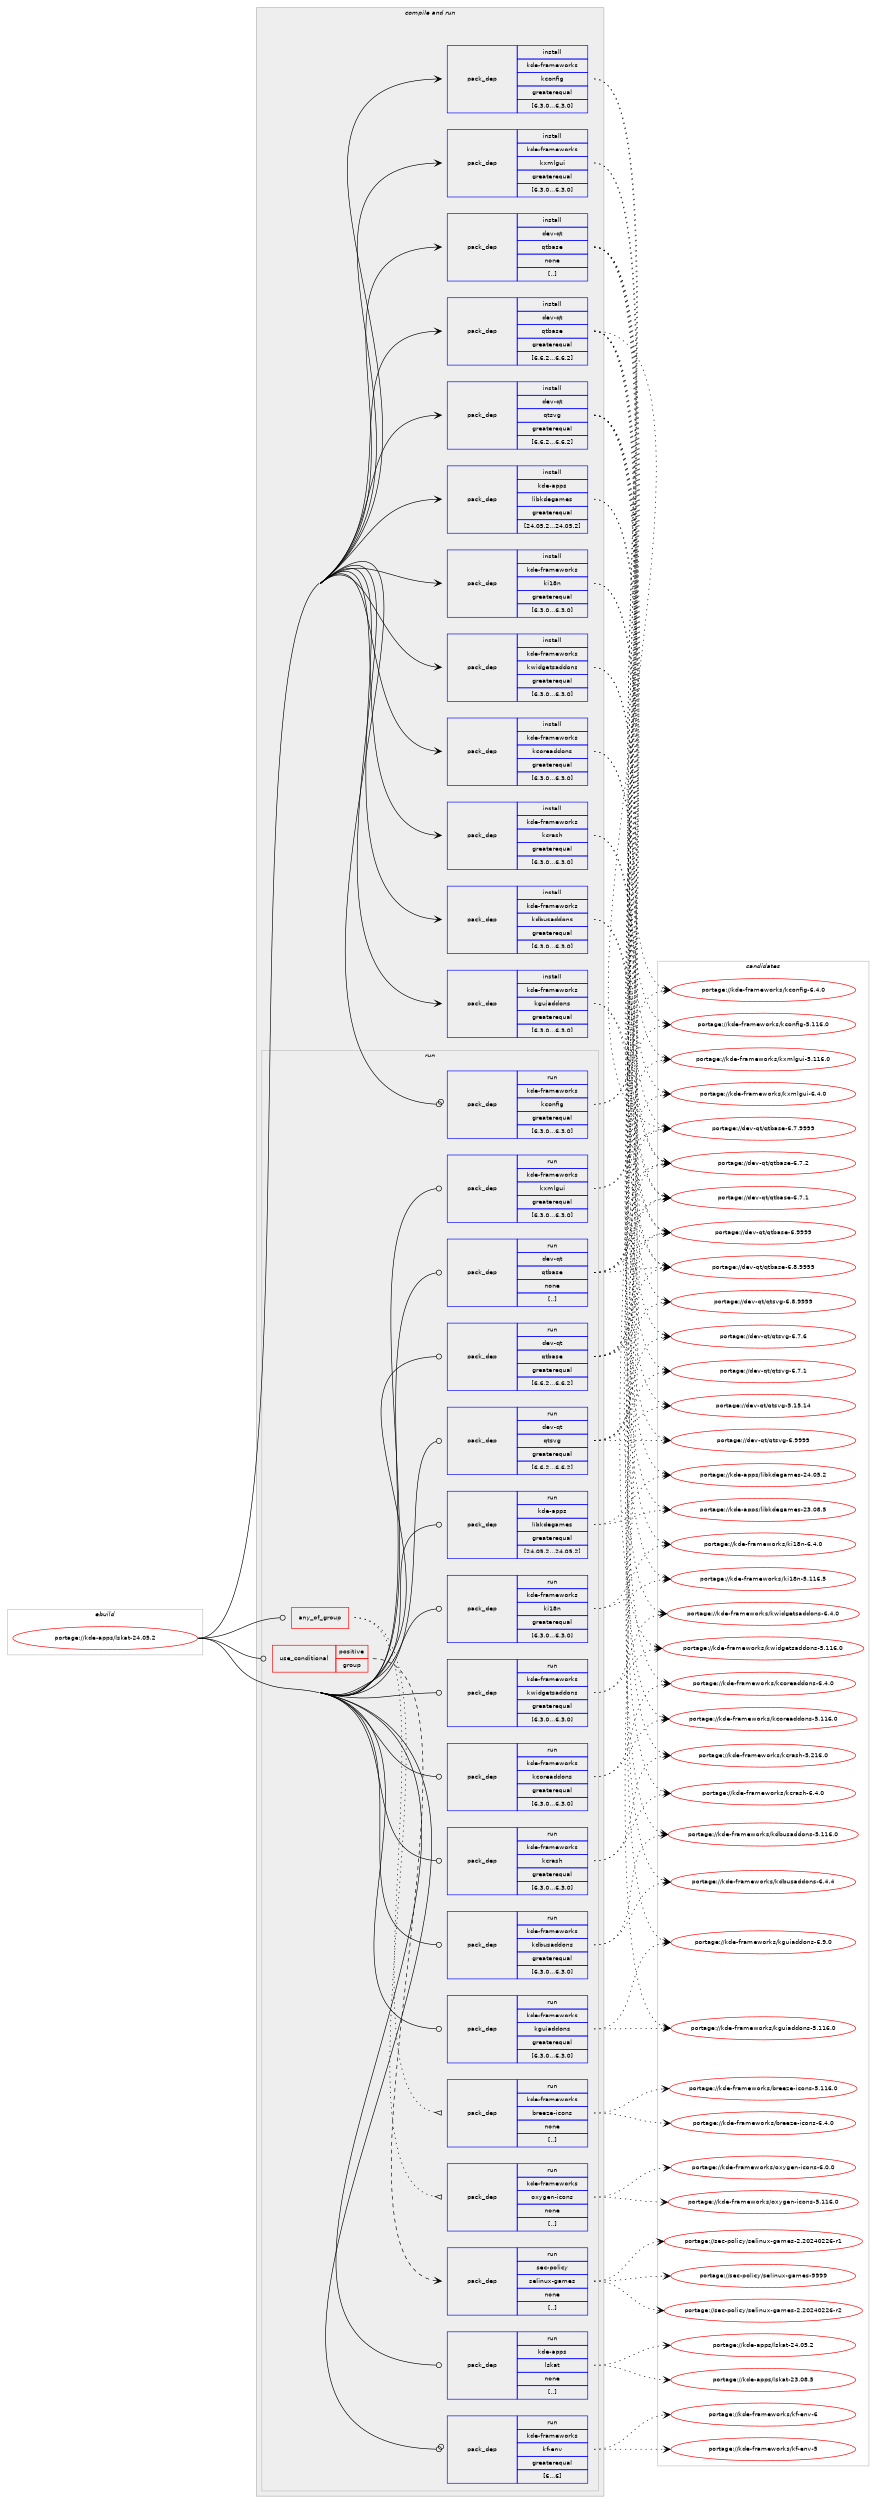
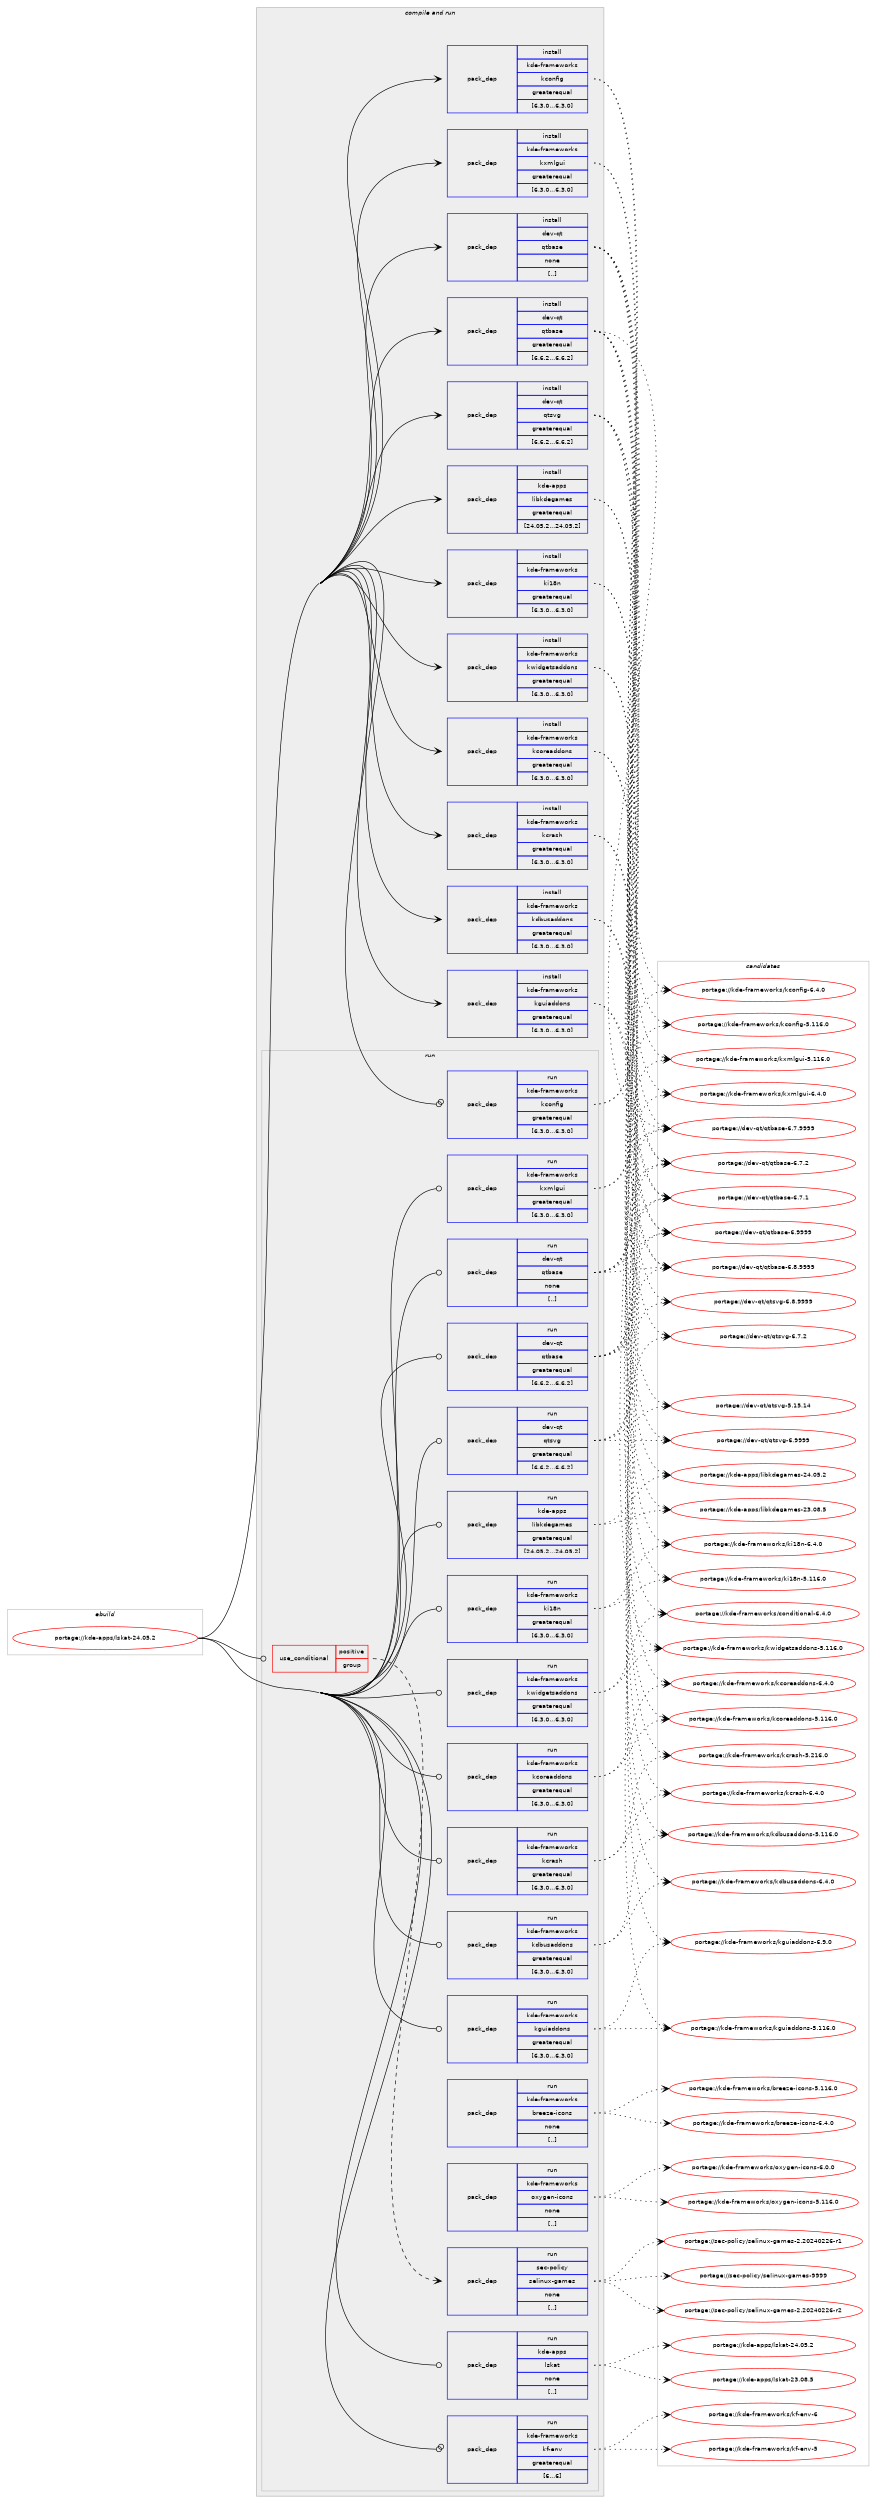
(763, 1337) -> (763, 1337)
(763, 1371) -> none
(763, 1579) -> (763, 1579)
(763, 1614) -> (763, 1614)
(320, 1618) -> none
(763, 1882) -> (763, 1882)
